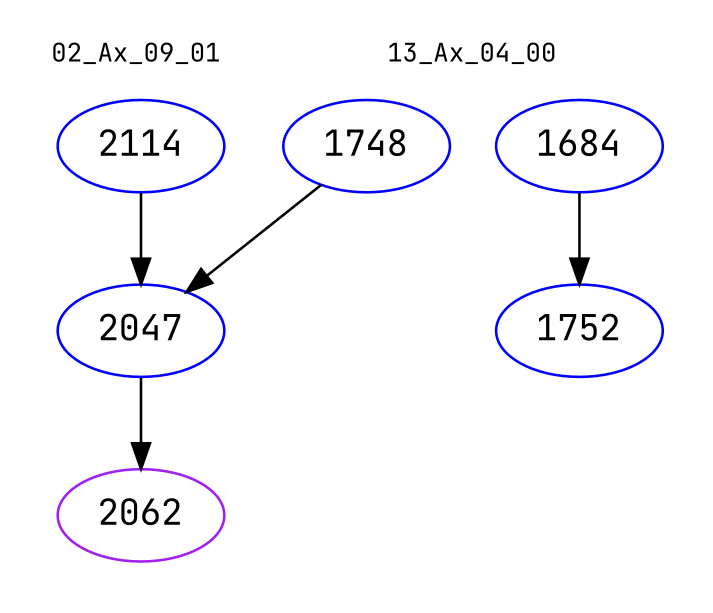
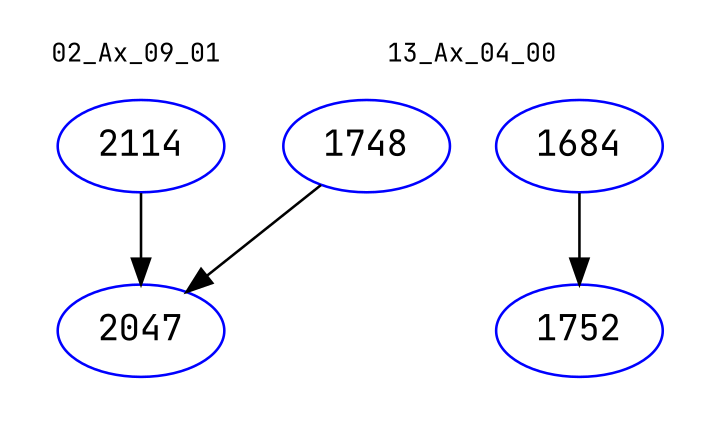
(141, 515) -> none
